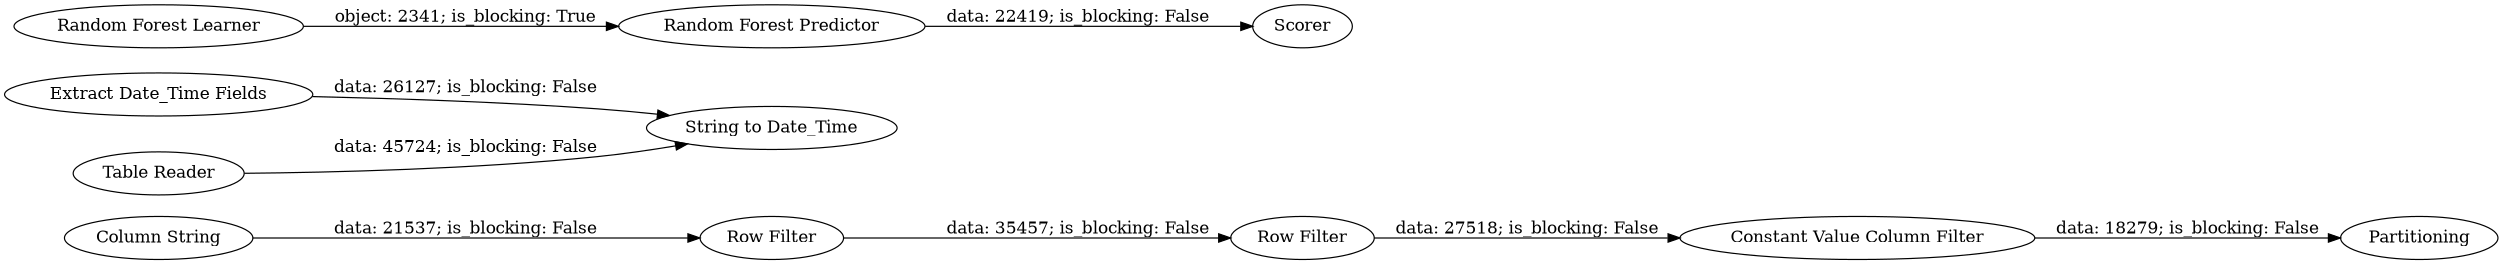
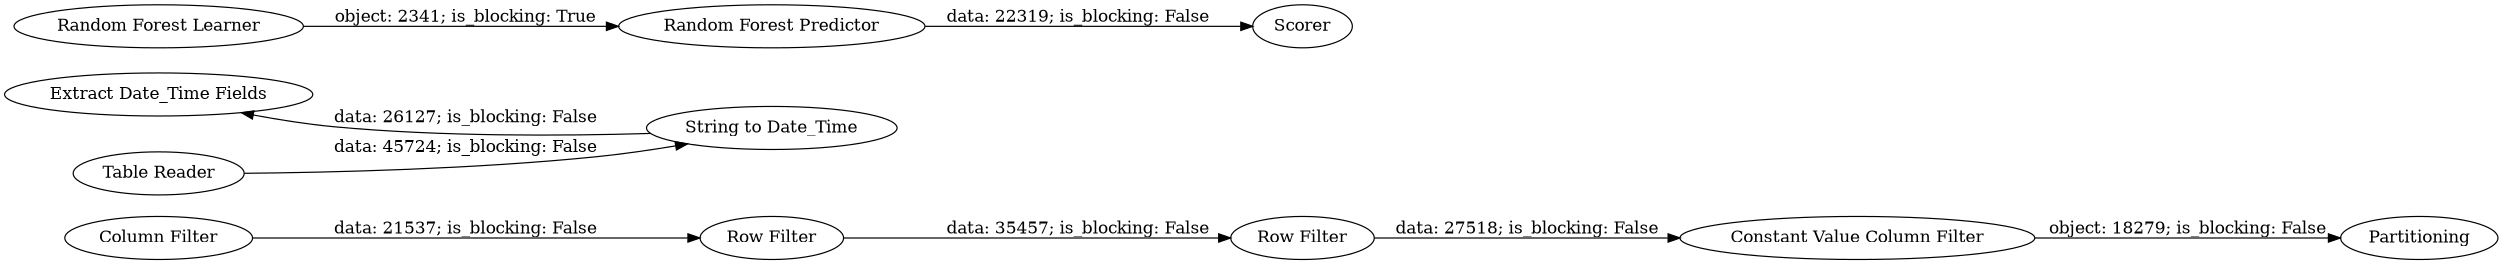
(1078, 17) -> (1078, 17)
(485, 102) -> (451, 134)
(2188, 229) -> (2188, 229)
(159, 238) -> (159, 238)
